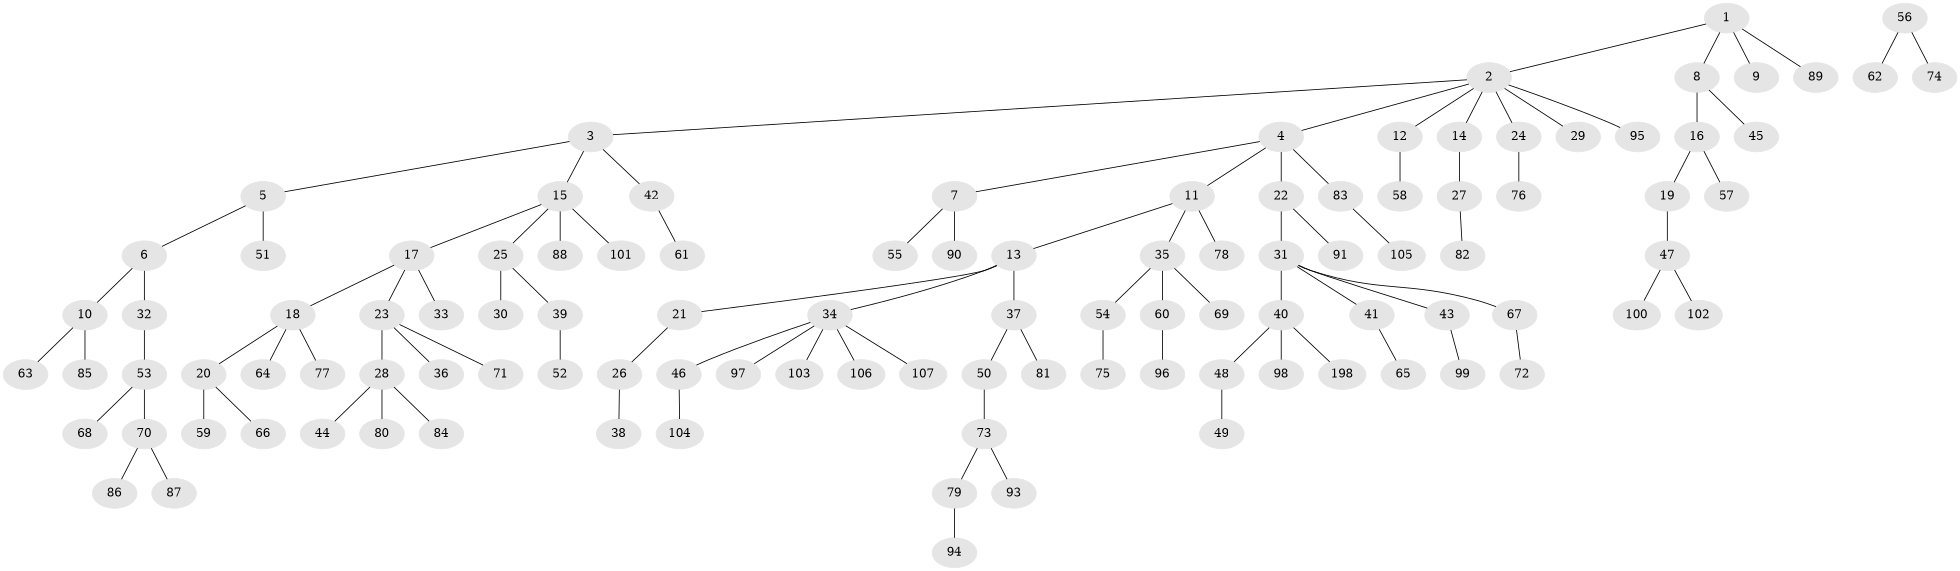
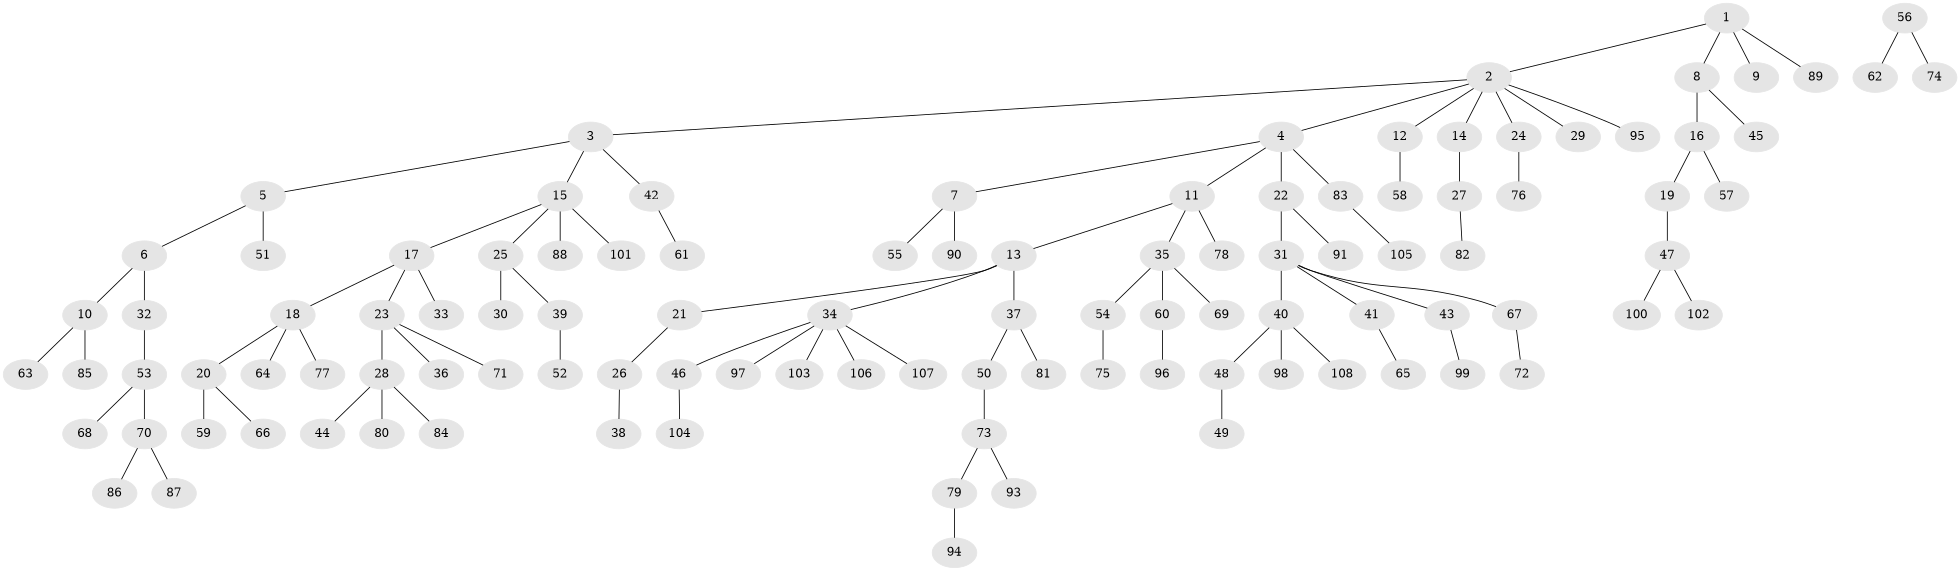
(1342, 375) -> (1342, 375)
